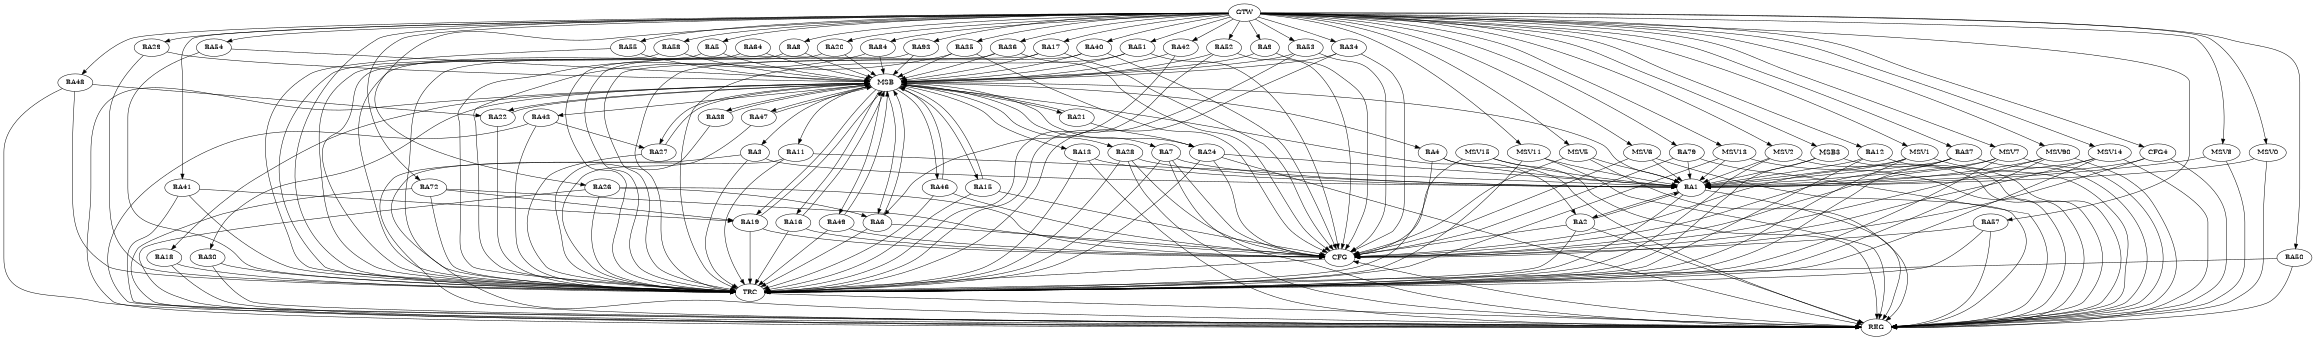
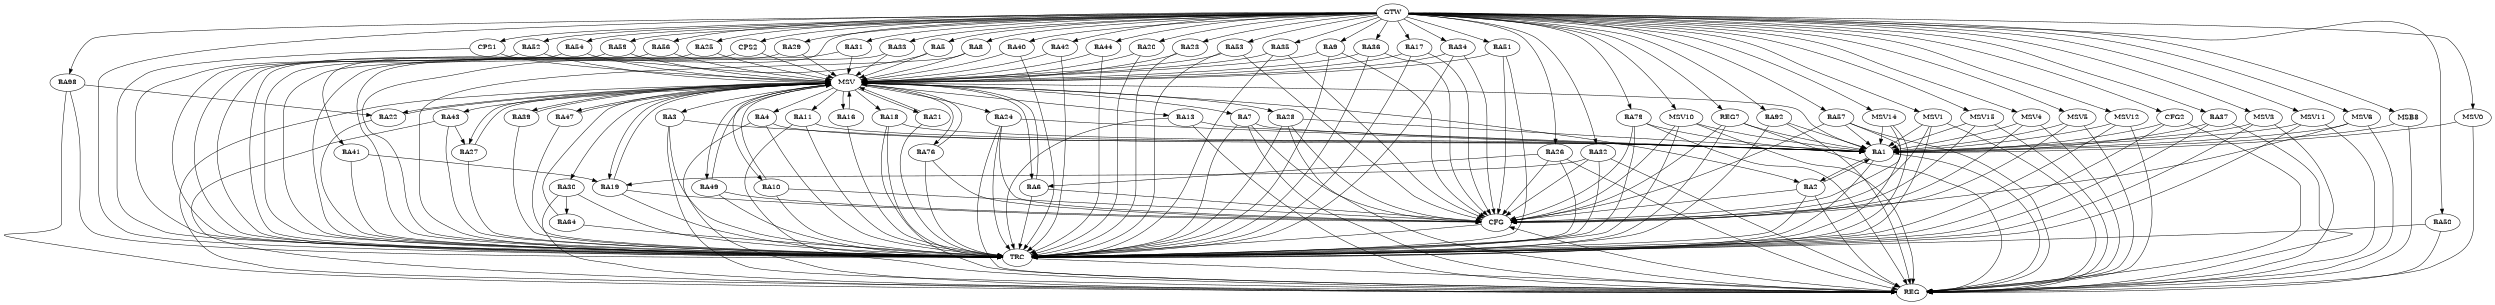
none -> (1707, 31)
none -> (487, 48)
(628, 48) -> (618, 48)
(671, 48) -> (661, 48)
none -> (704, 48)
none -> (748, 48)
none -> (854, 48)
(878, 48) -> (1103, 48)
none -> (897, 48)
(921, 48) -> (1190, 48)
(75, 83) -> (67, 83)
(886, 83) -> (846, 83)
(1341, 113) -> none
(716, 118) -> (522, 118)
(1248, 120) -> none
(1140, 134) -> (918, 215)
none -> (1856, 134)
(1044, 138) -> (1065, 157)
none -> (1381, 141)
(1734, 153) -> (2127, 118)
(1784, 153) -> (2175, 118)
(1830, 153) -> (2264, 118)
(1875, 153) -> (1774, 118)
(2009, 153) -> (1730, 118)
(2058, 153) -> (1681, 118)
(2158, 153) -> (2031, 118)
(2222, 153) -> (2408, 118)
(429, 188) -> (1598, 153)
(940, 188) -> (926, 153)
(983, 188) -> (771, 188)
none -> (567, 203)
none -> (1231, 222)
(1659, 228) -> none
none -> (1374, 248)
(1062, 251) -> none
(2160, 305) -> none
(931, 319) -> none
